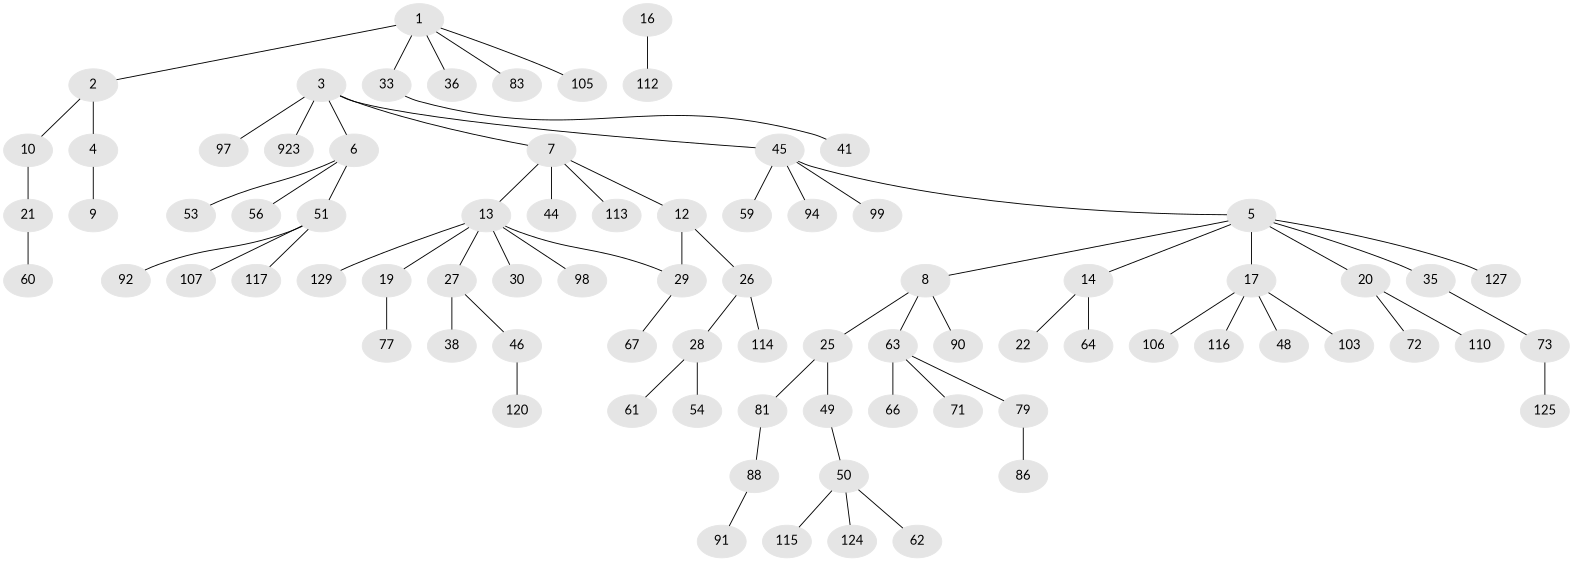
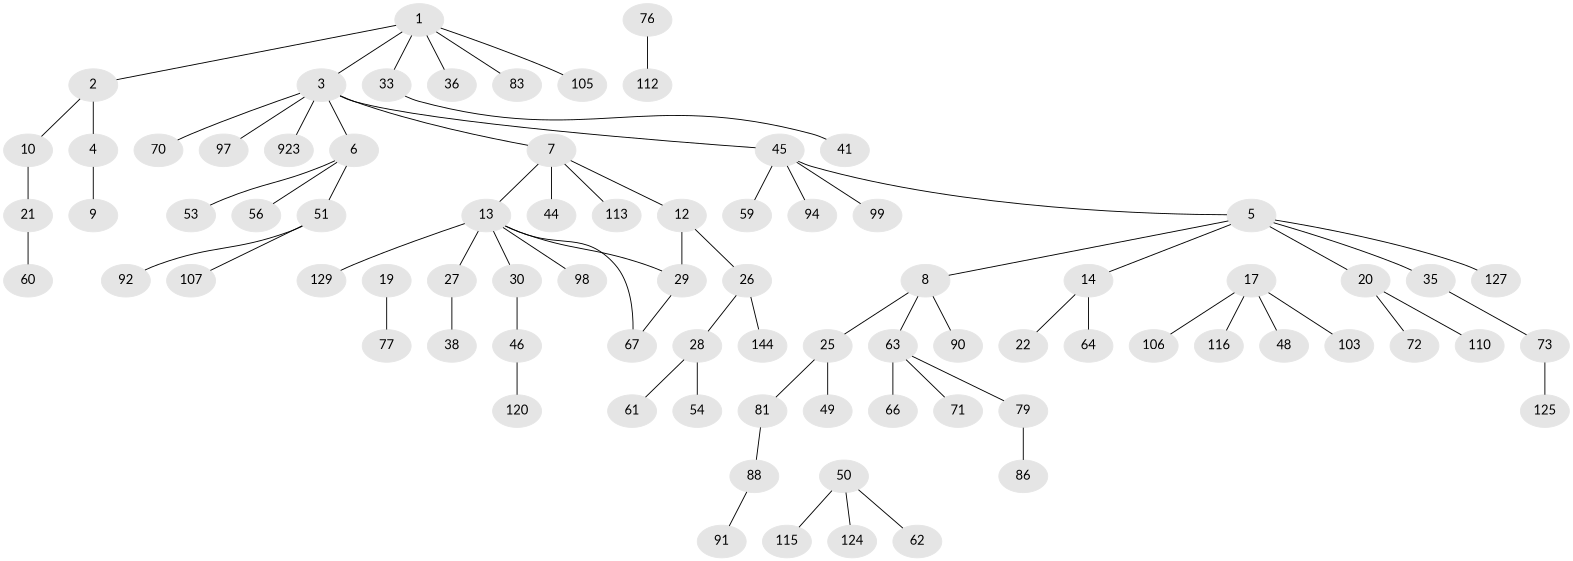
(647, 20) -> (647, 20)
none -> (370, 53)
none -> (158, 150)
(436, 248) -> (610, 260)
(1251, 248) -> none
(256, 281) -> none
(484, 313) -> (517, 313)
(762, 346) -> (762, 346)
(836, 444) -> none
